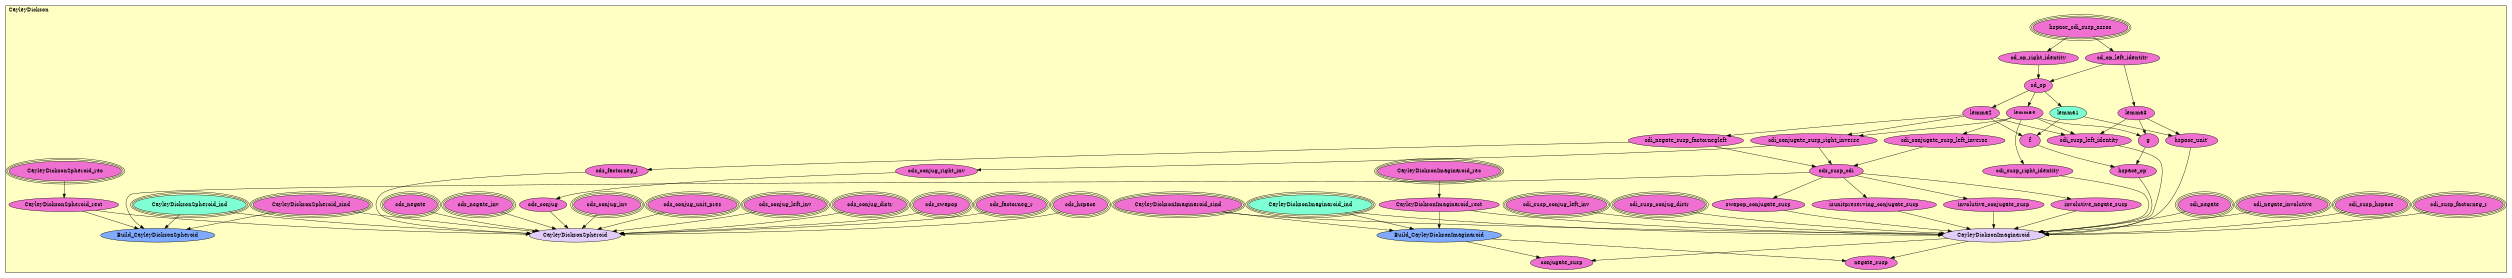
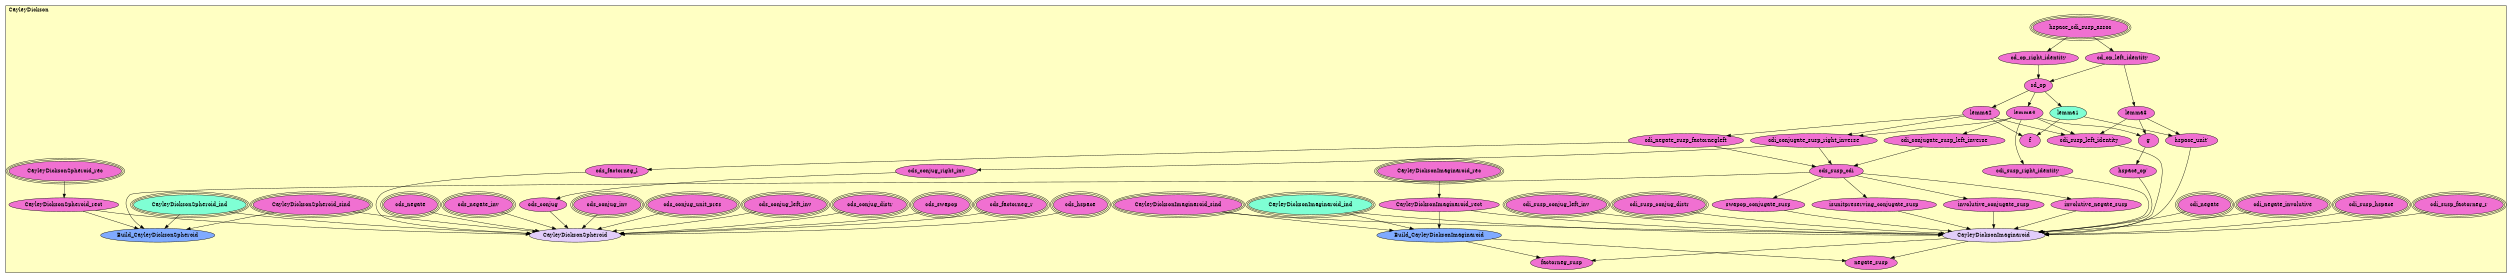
(2074, 157) -> none
(1562, 263) -> (1562, 263)
